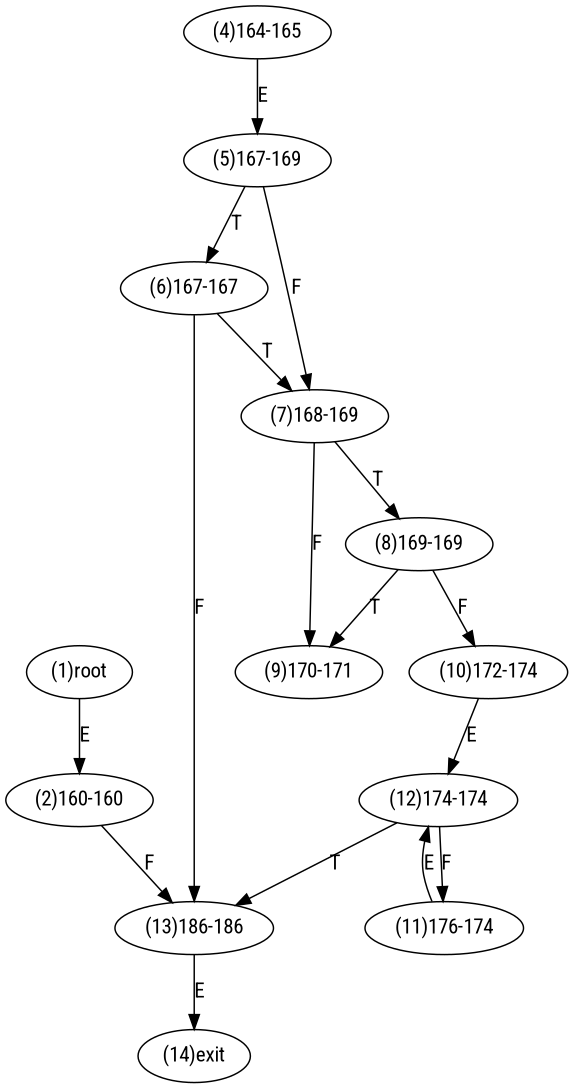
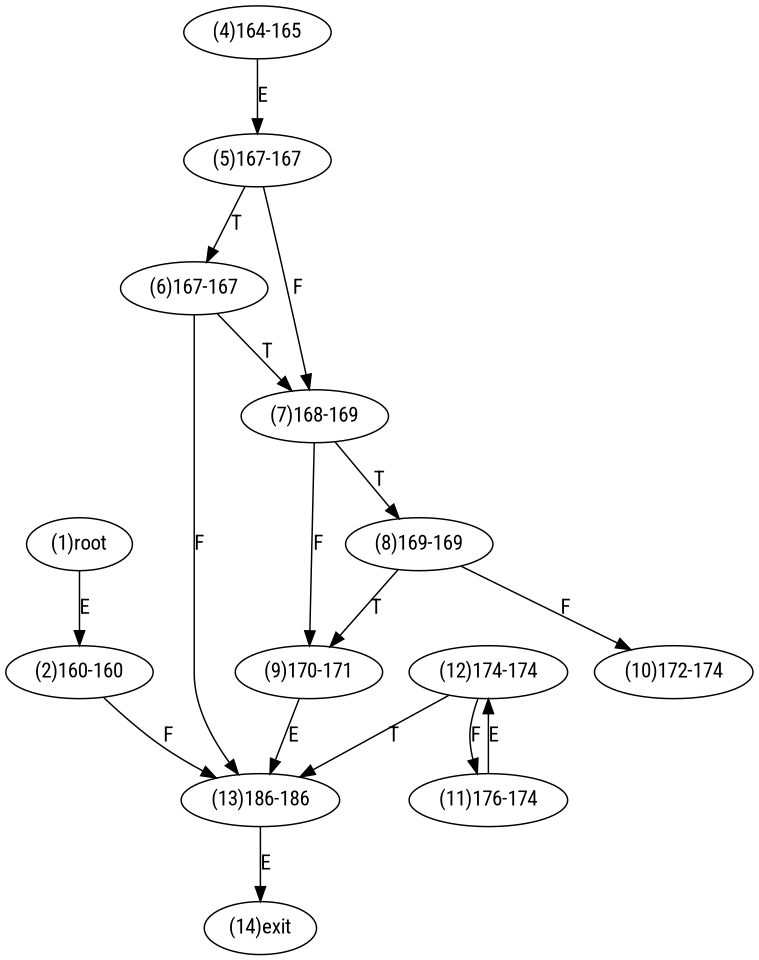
(257, 160) -> (257, 160)
none -> (287, 729)
(466, 730) -> none
